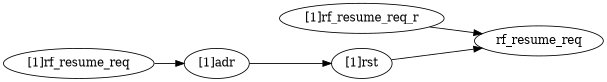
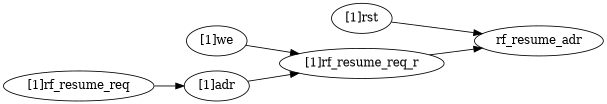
none -> (217, 41)
(539, 41) -> (539, 41)
(286, 63) -> (269, 78)
